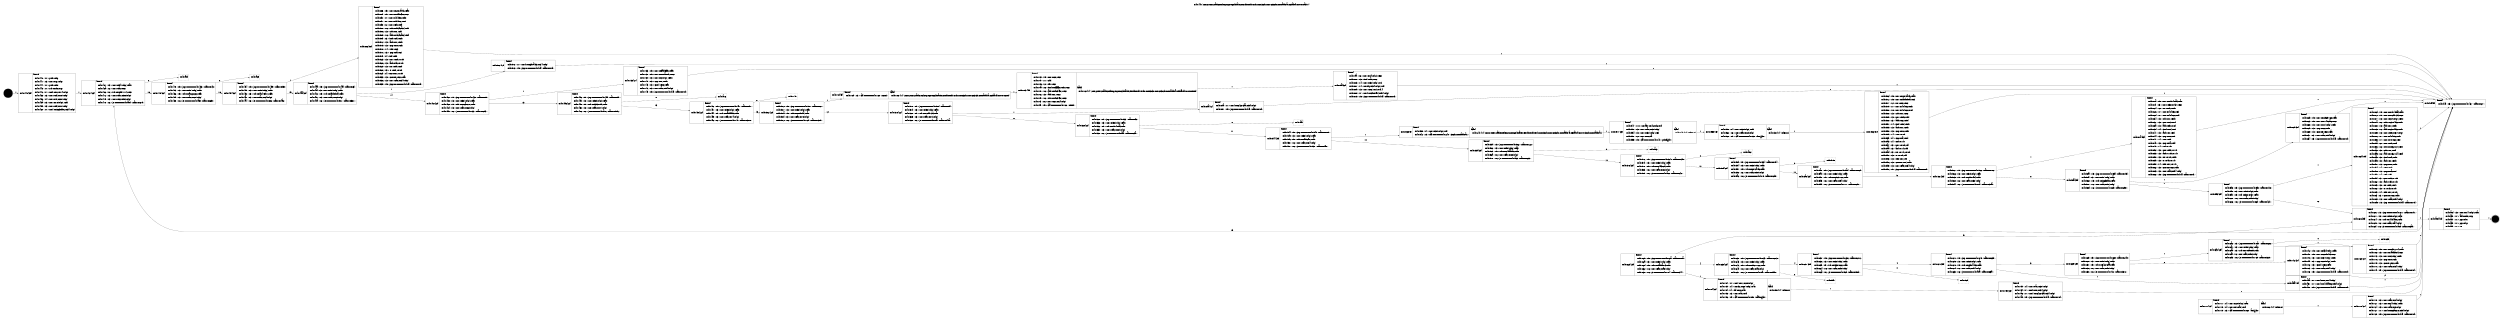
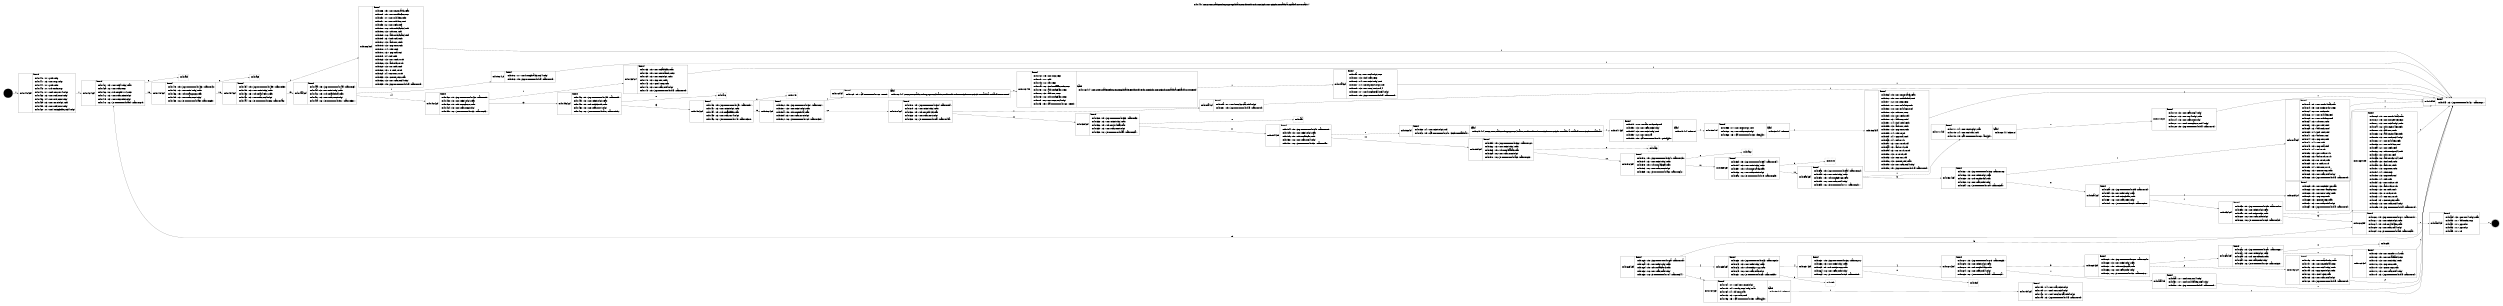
none -> (1920, 174)
